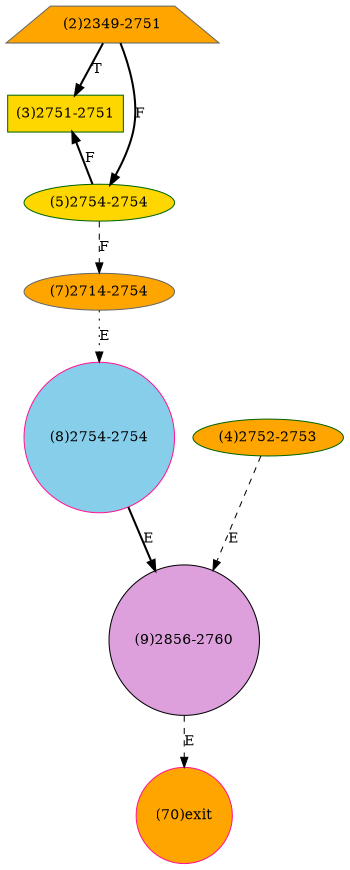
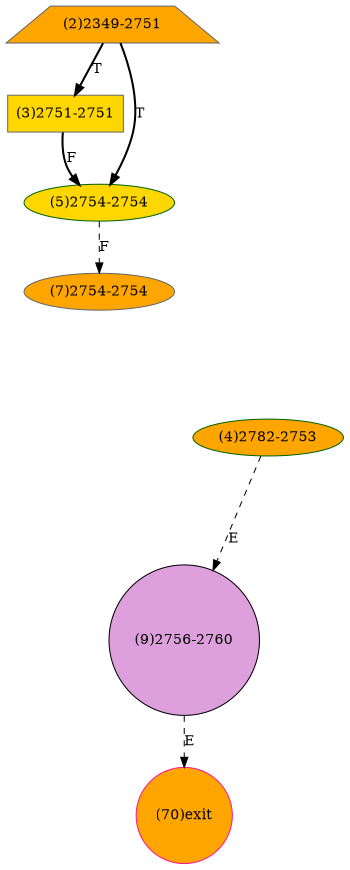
(66, 114) -> (66, 114)
(140, 114) -> (140, 114)
(84, 163) -> (64, 156)
(99, 292) -> (99, 292)
(99, 438) -> none
(268, 438) -> (268, 438)
(184, 640) -> (184, 640)
